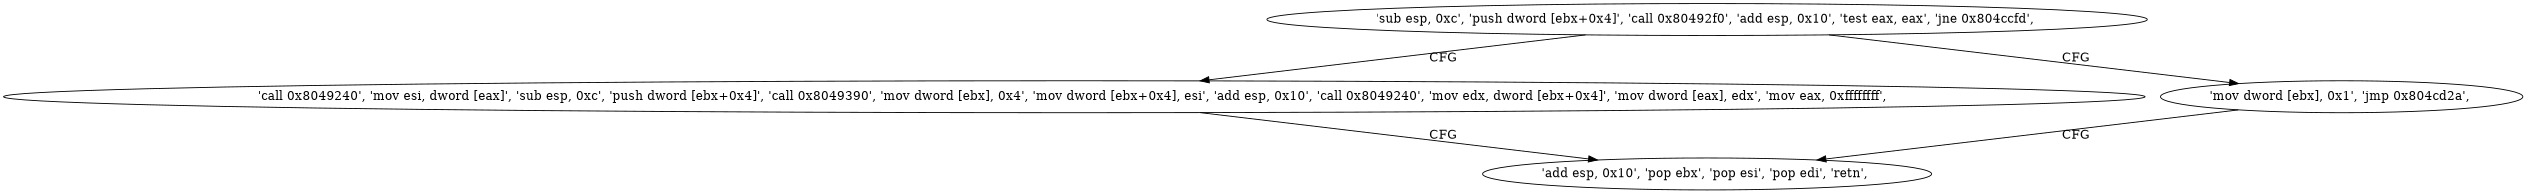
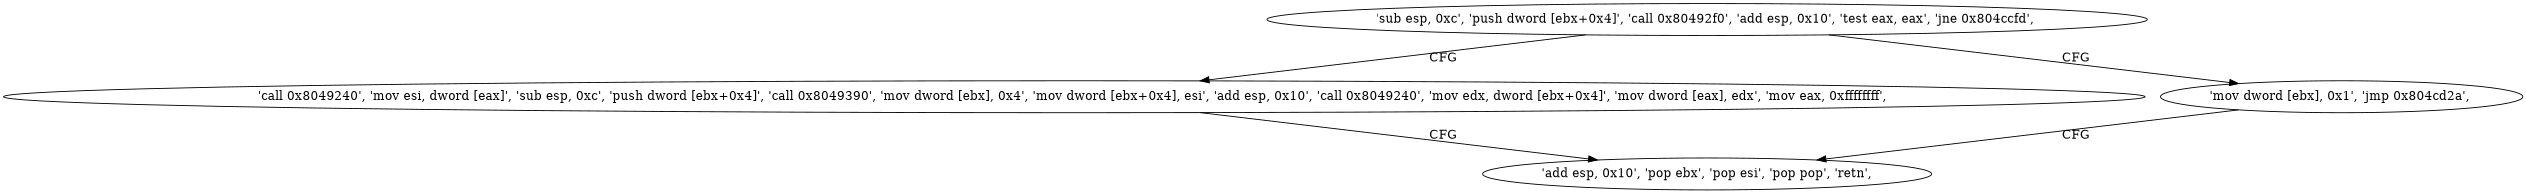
(1707, 174) -> (1707, 174)
